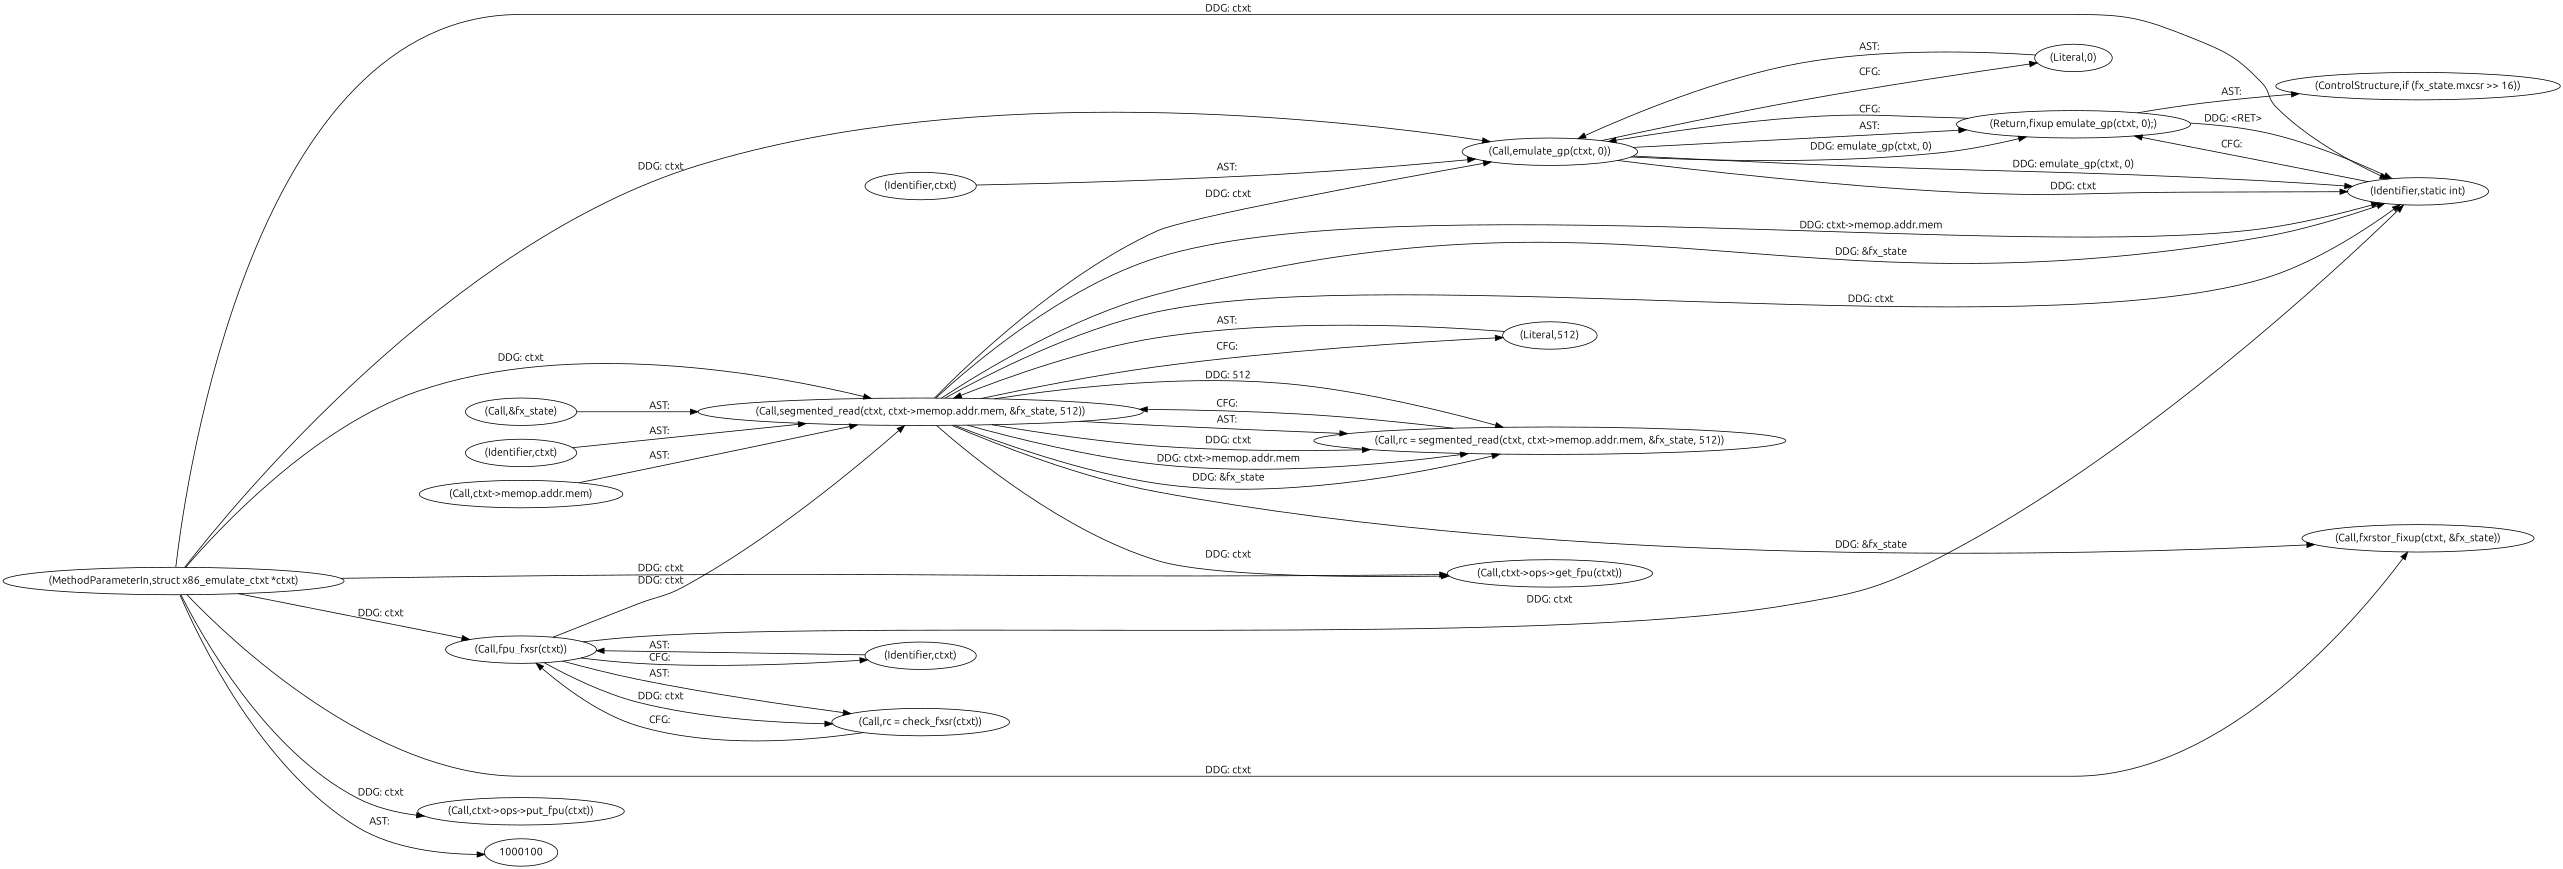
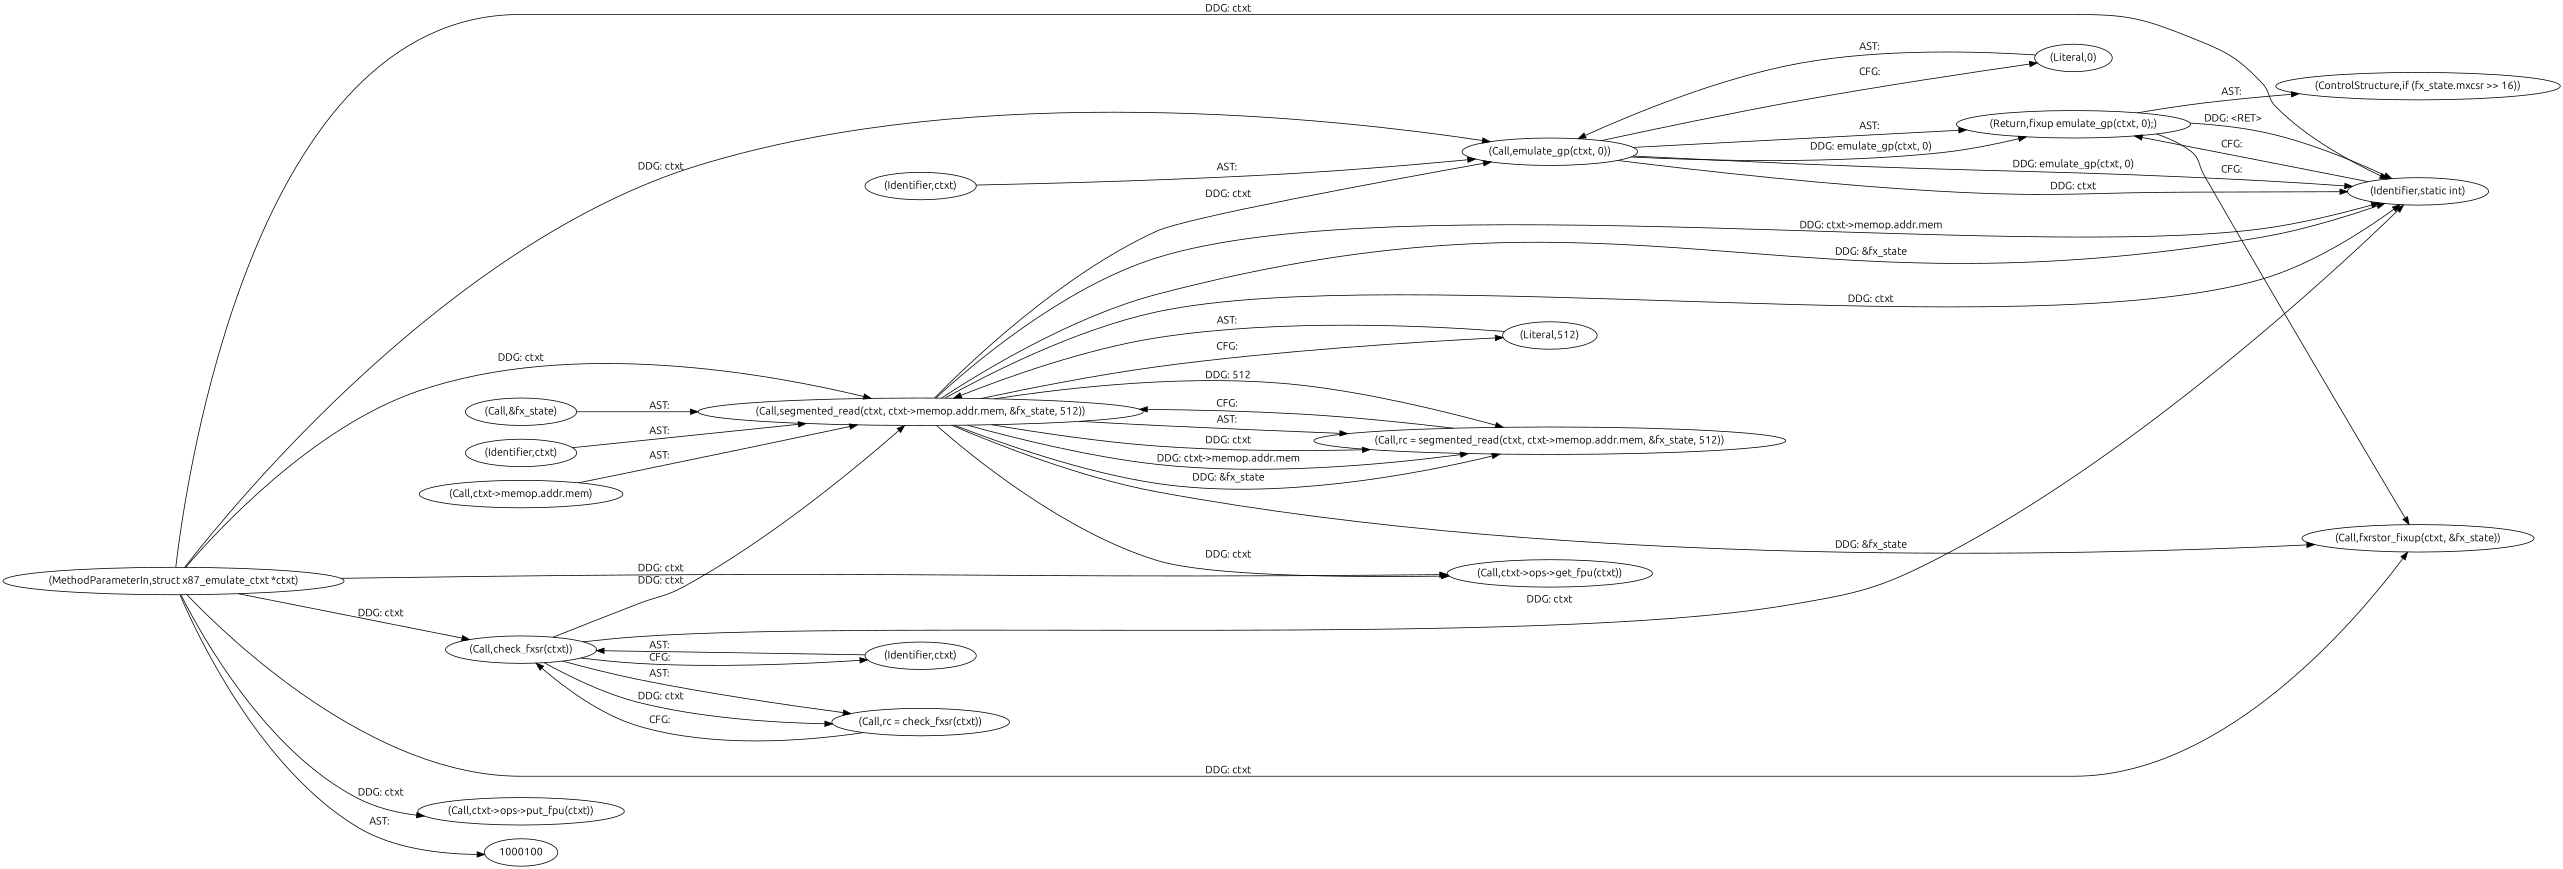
(1791, 118) -> (2287, 318)
(174, 581) -> (174, 581)
(521, 650) -> (521, 650)
